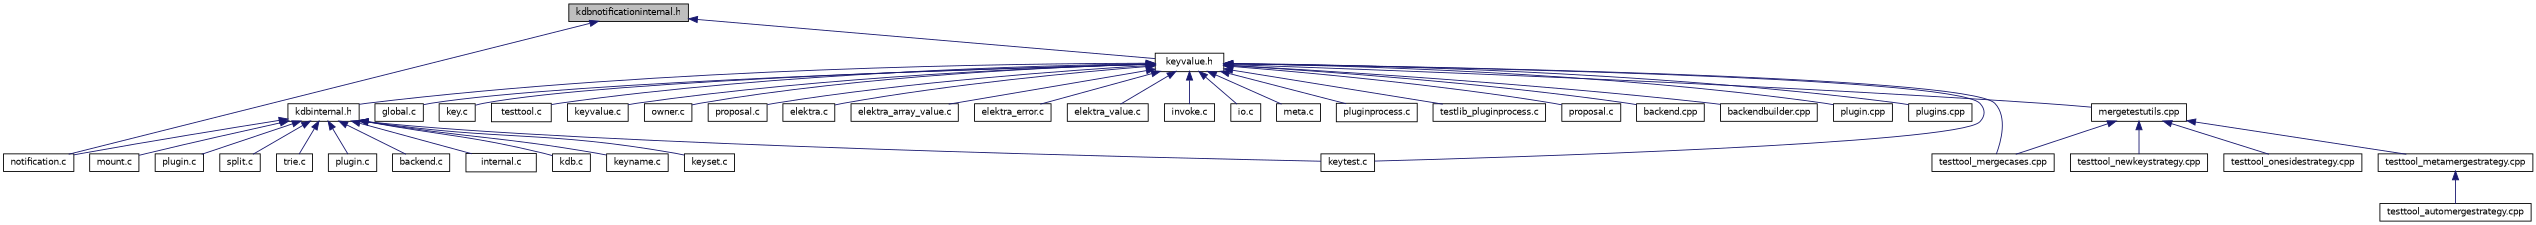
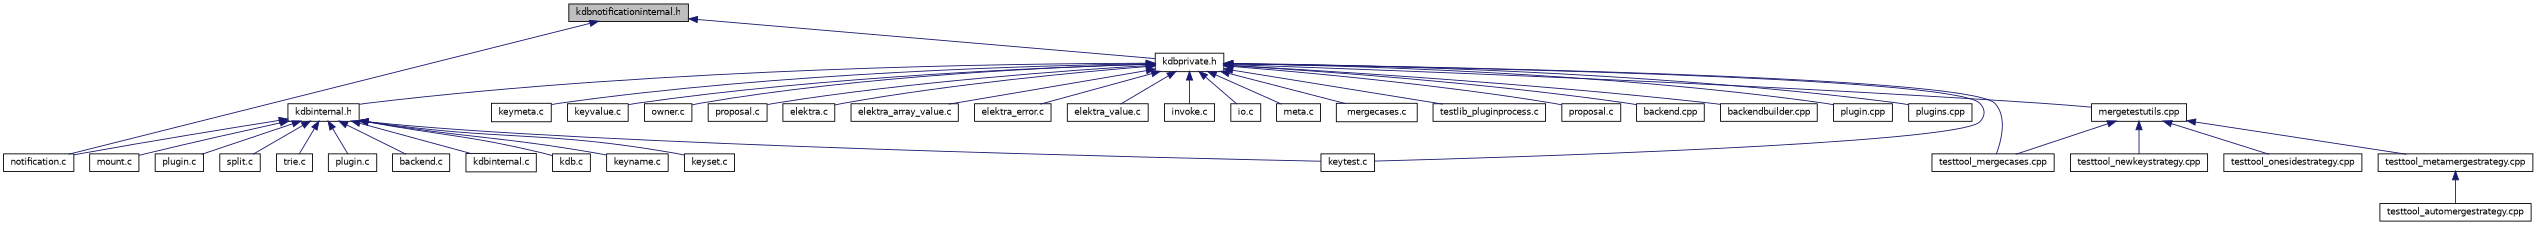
(1190, 62) -> (1190, 62)
(399, 113) -> none
(457, 113) -> none
(521, 113) -> (521, 113)
(1377, 113) -> (1377, 113)
(501, 163) -> (501, 163)
